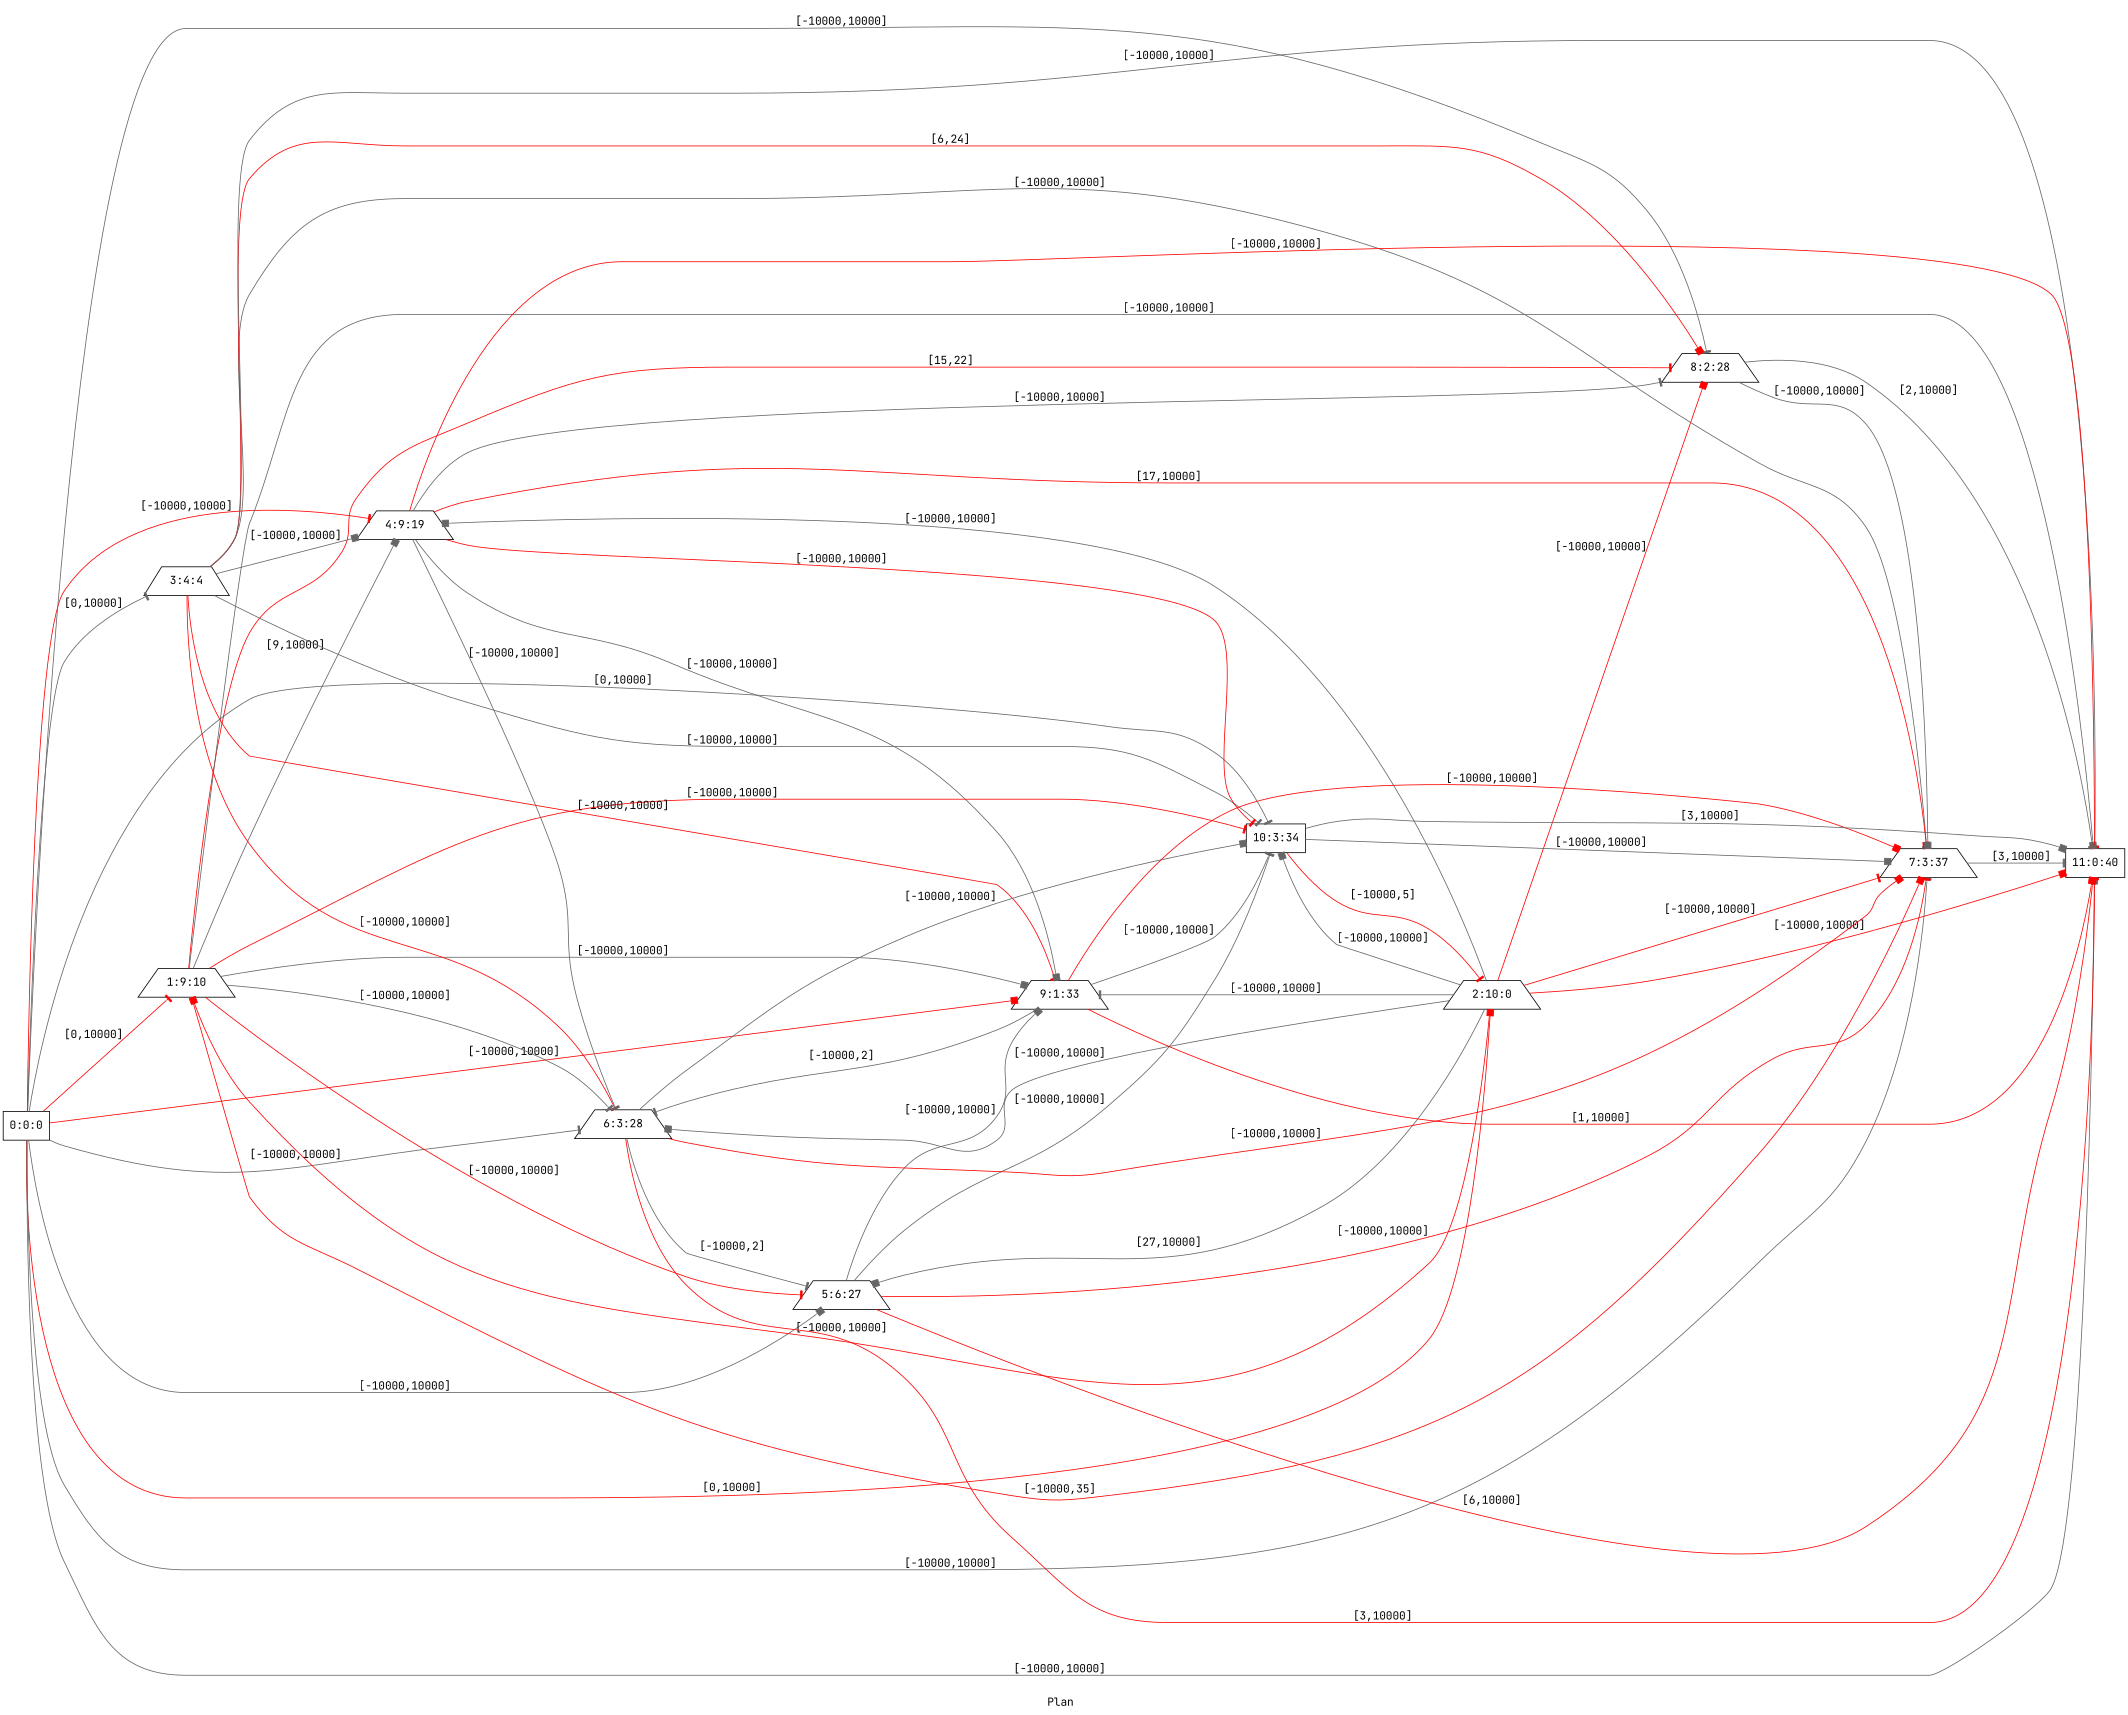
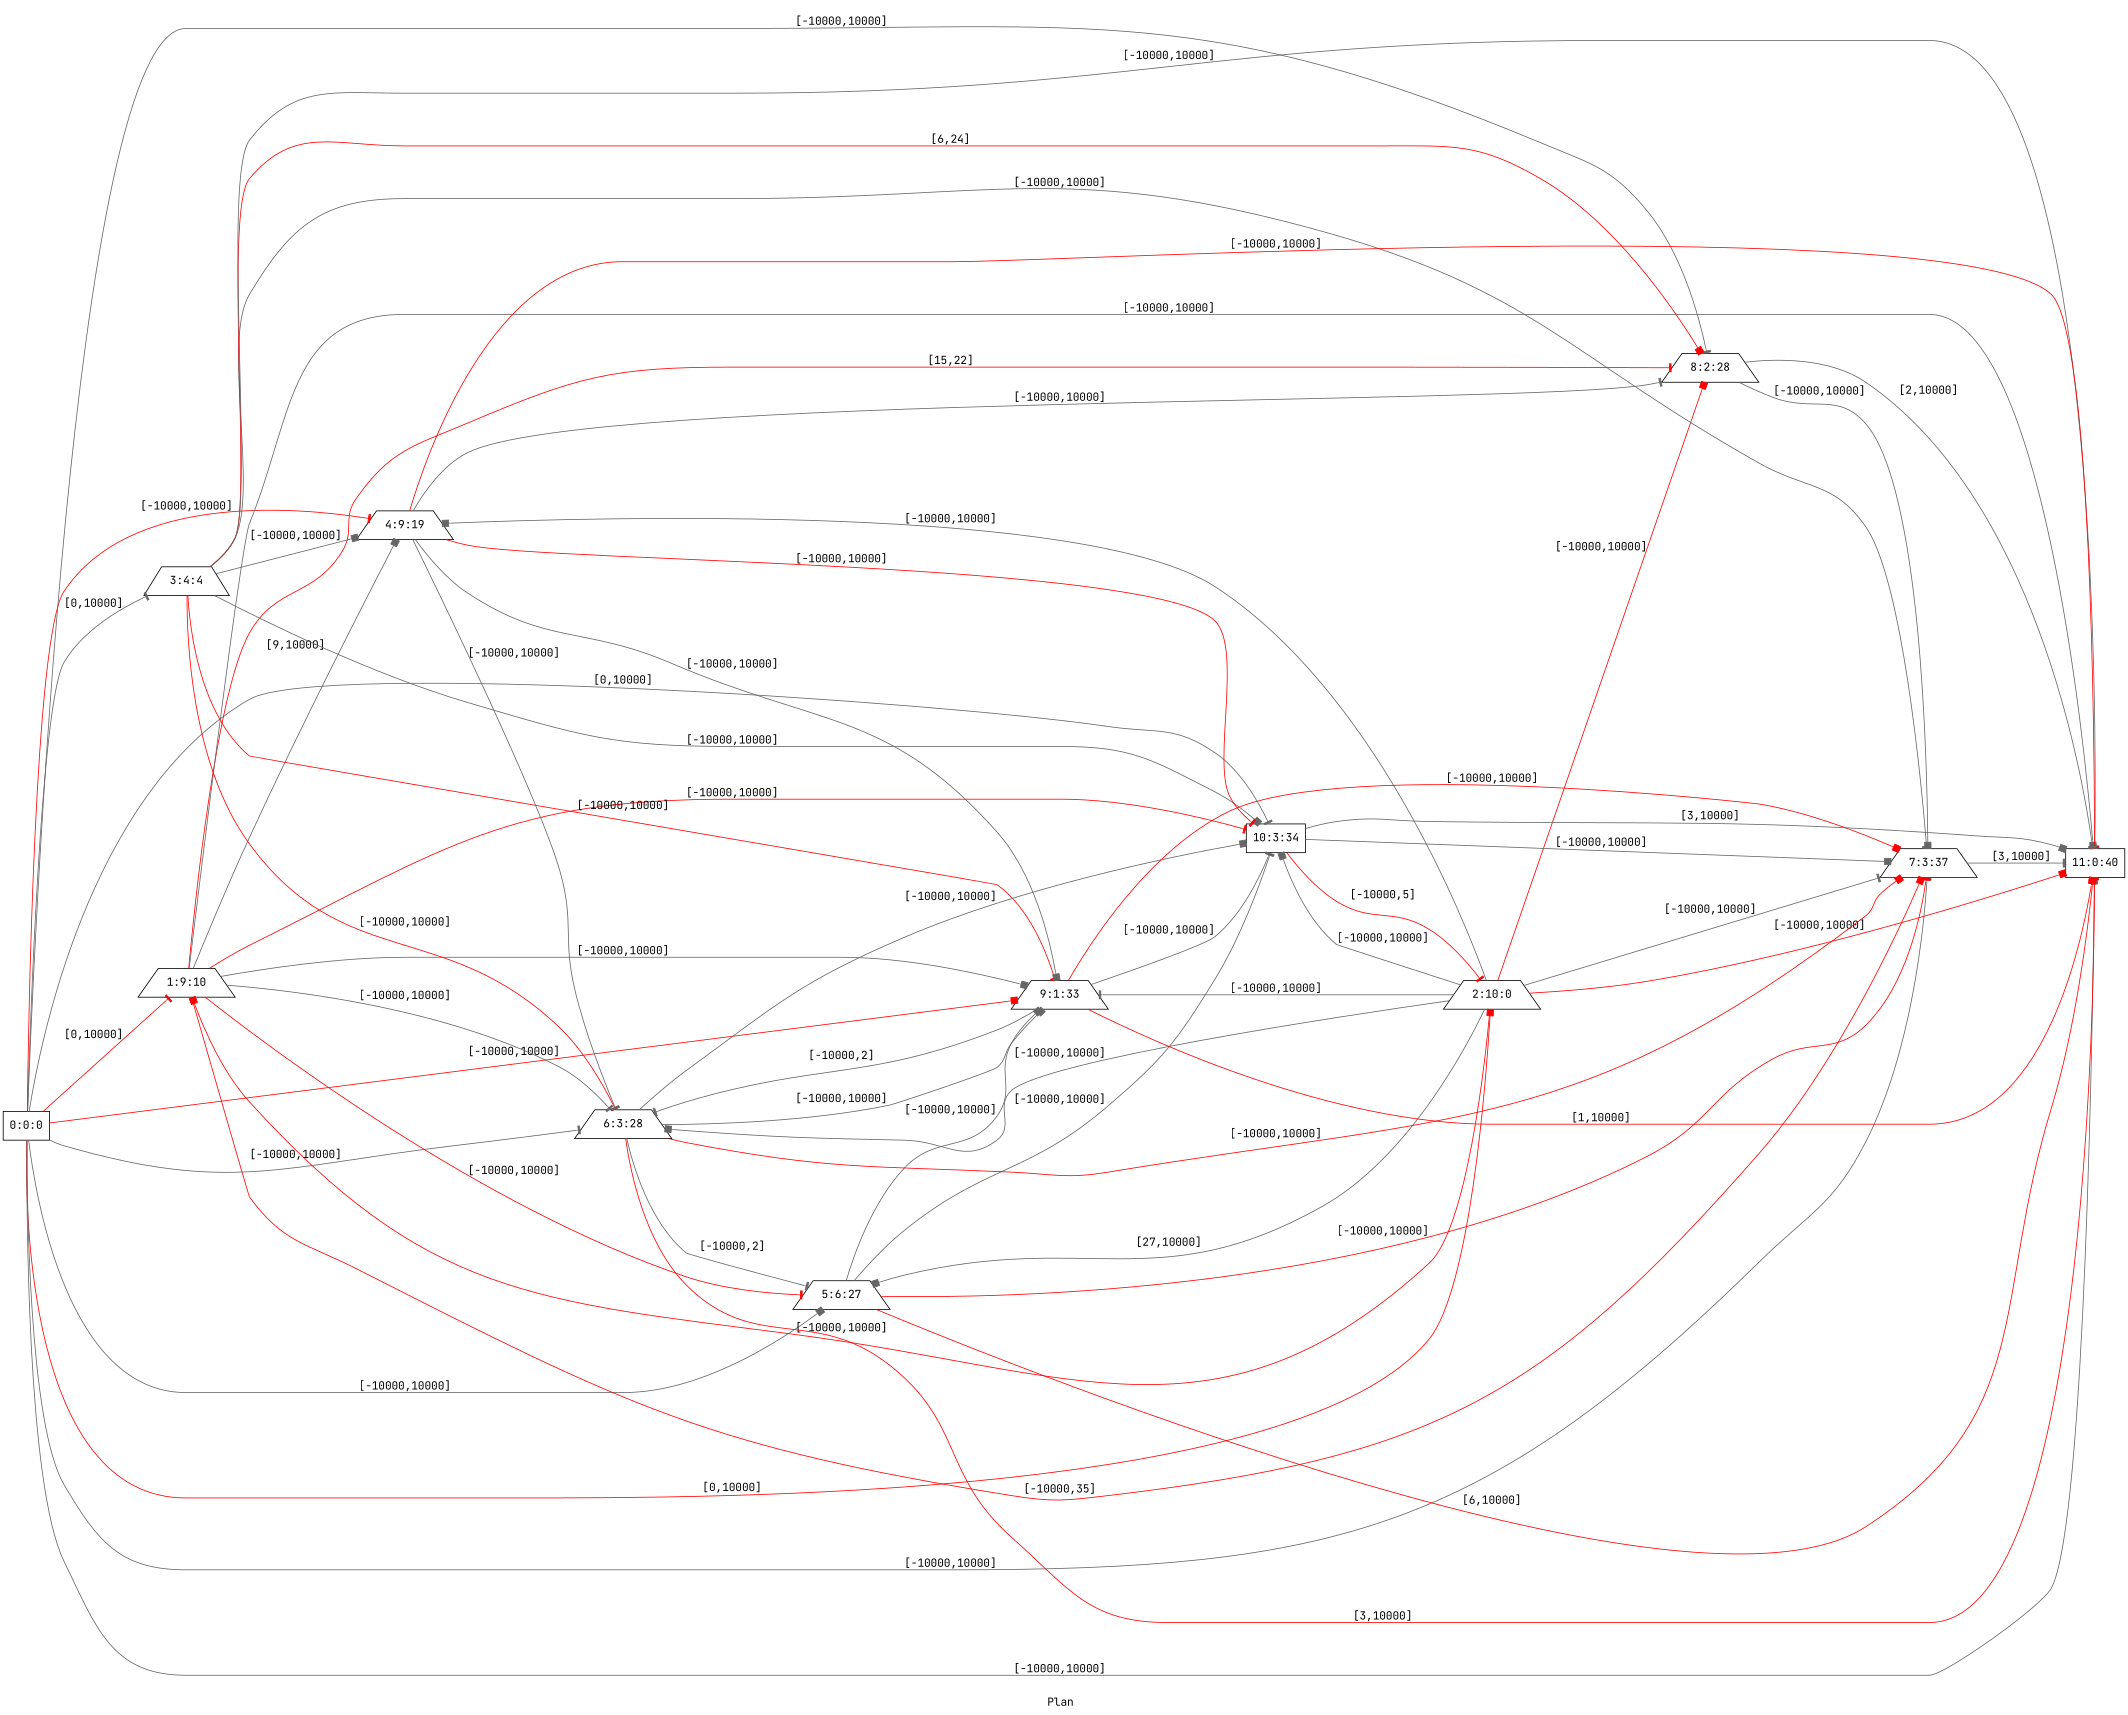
(1296, 483) -> none
(731, 746) -> (731, 746)
(1700, 932) -> (1700, 932)
none -> (866, 1109)
